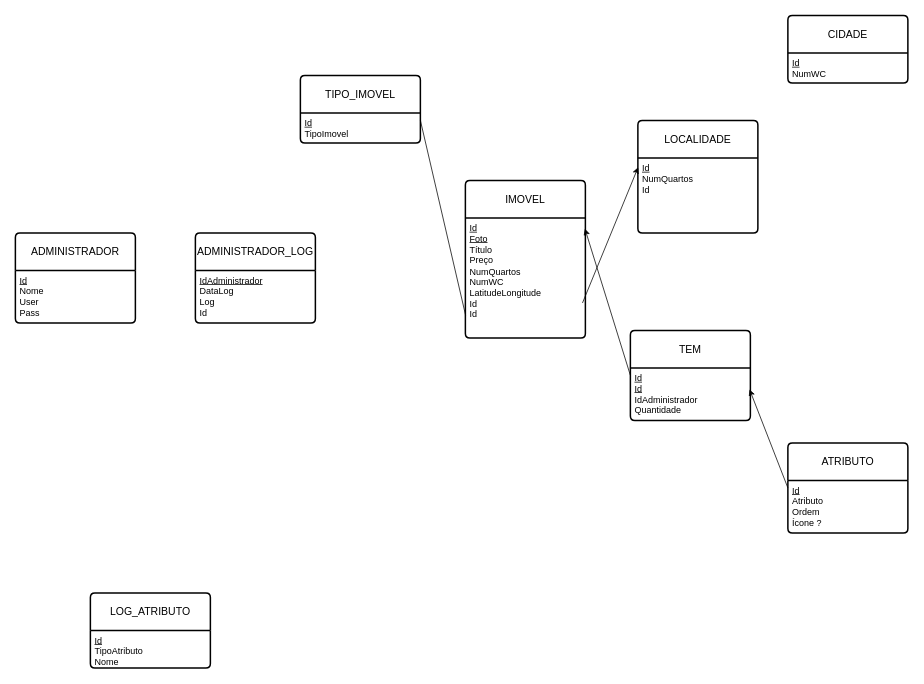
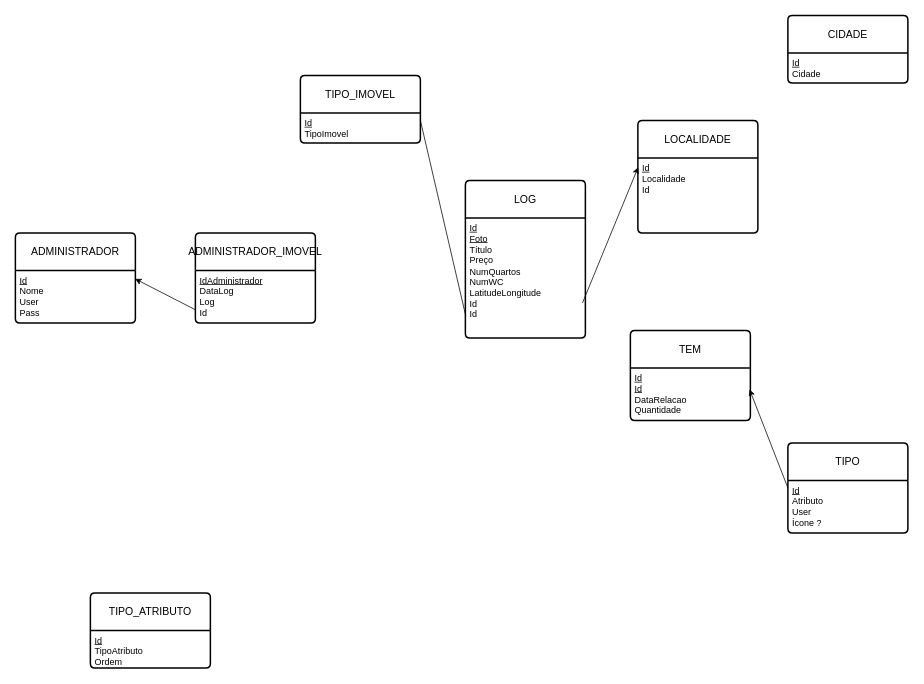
(805, 69) -> (806, 69)
(668, 179) -> (665, 179)
(525, 199) -> (525, 199)
(255, 252) -> (255, 252)
none -> (166, 295)
(607, 301) -> none
(670, 395) -> (661, 395)
(848, 462) -> (848, 462)
(811, 507) -> (811, 507)
(150, 612) -> (150, 612)
(123, 652) -> (123, 652)
